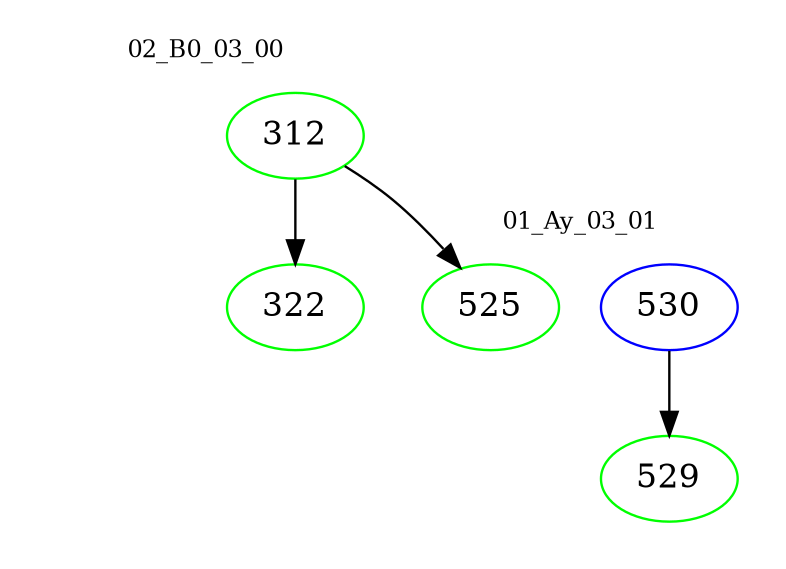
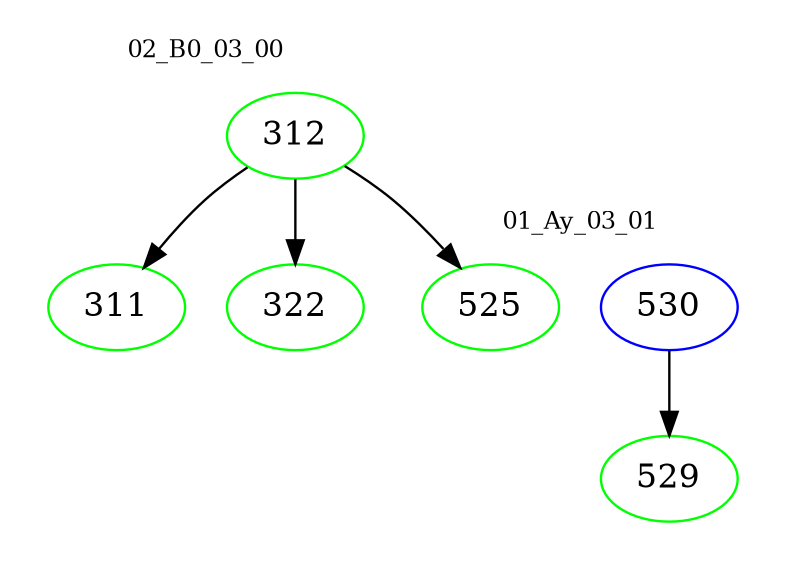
none -> (117, 307)
